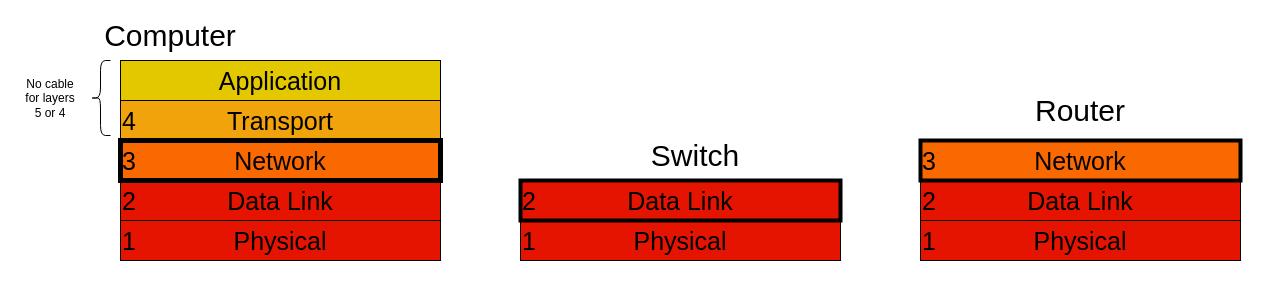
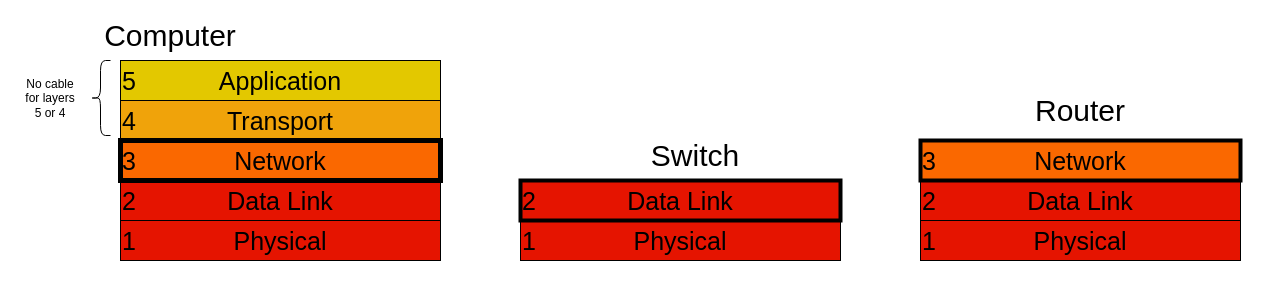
none -> (151, 81)
